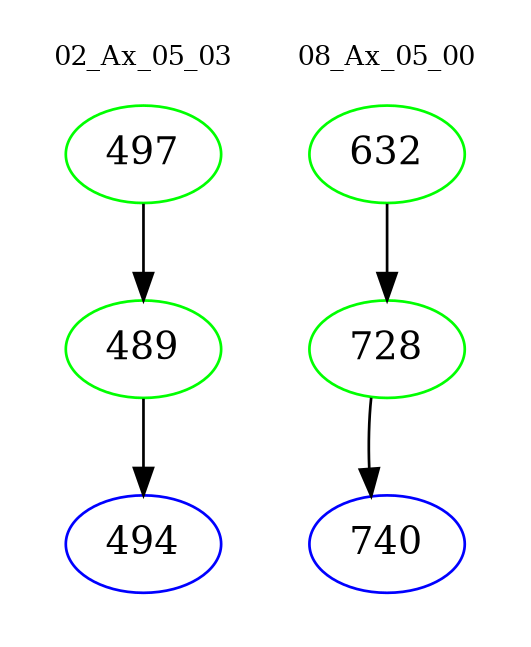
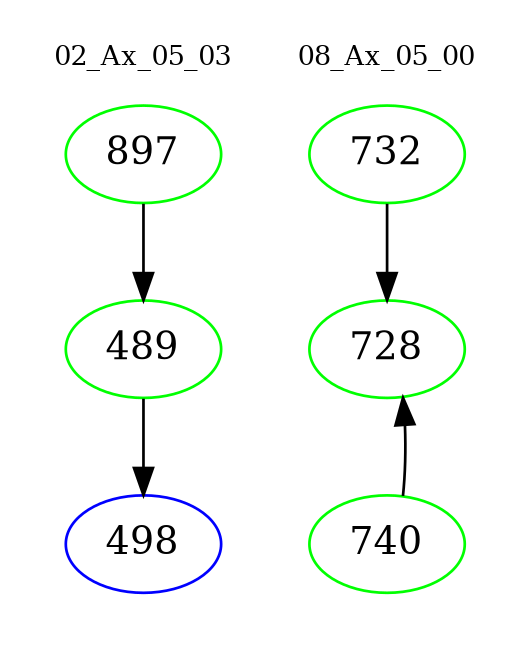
(143, 154) -> (143, 154)
(387, 154) -> (387, 154)
(369, 433) -> (405, 461)
(143, 544) -> (143, 544)
(387, 544) -> (387, 544)
